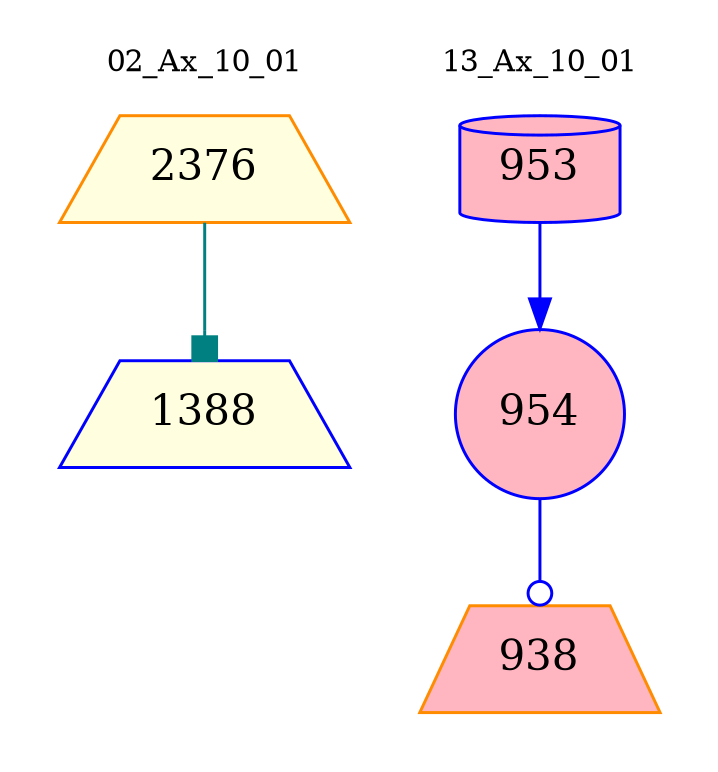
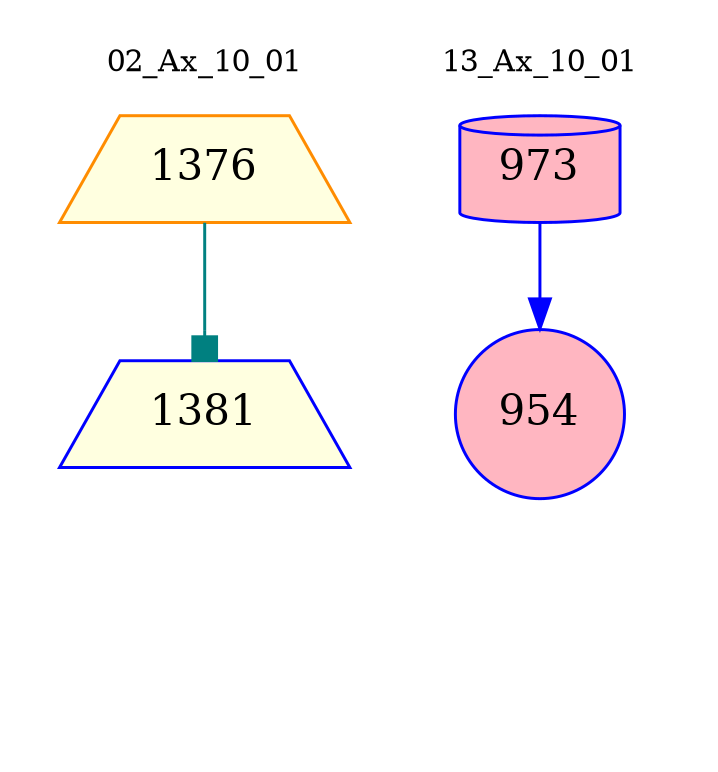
(205, 169) -> (205, 169)
(540, 169) -> (540, 169)
(205, 414) -> (205, 414)
(540, 659) -> none
